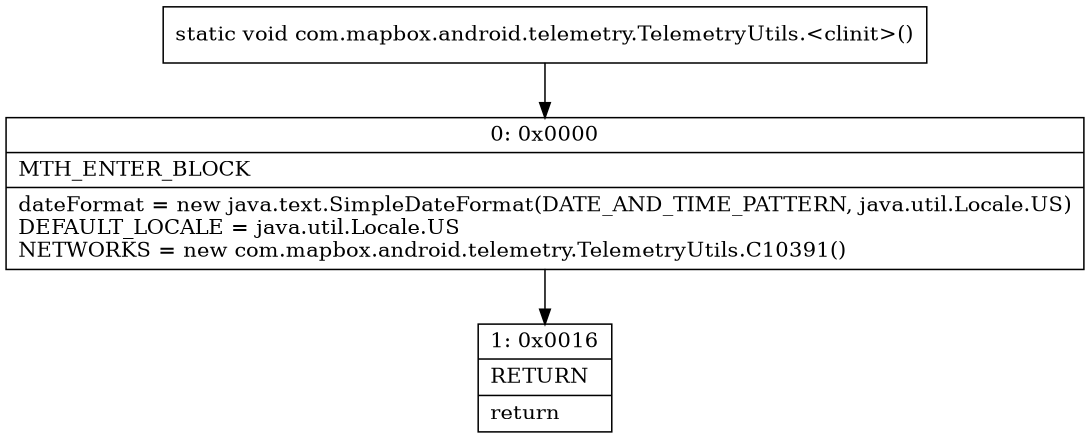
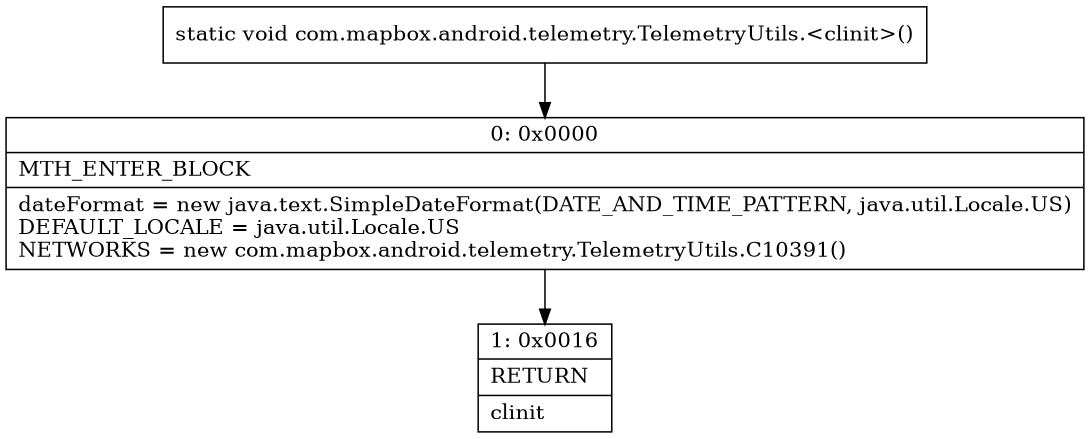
(525, 413) -> (518, 413)
